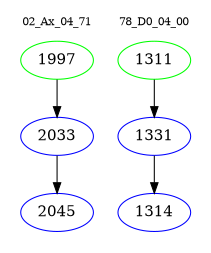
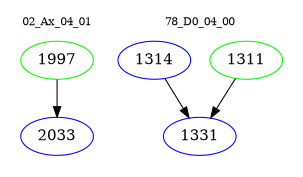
(57, 23) -> (57, 23)
(154, 169) -> (174, 93)
(57, 212) -> none
